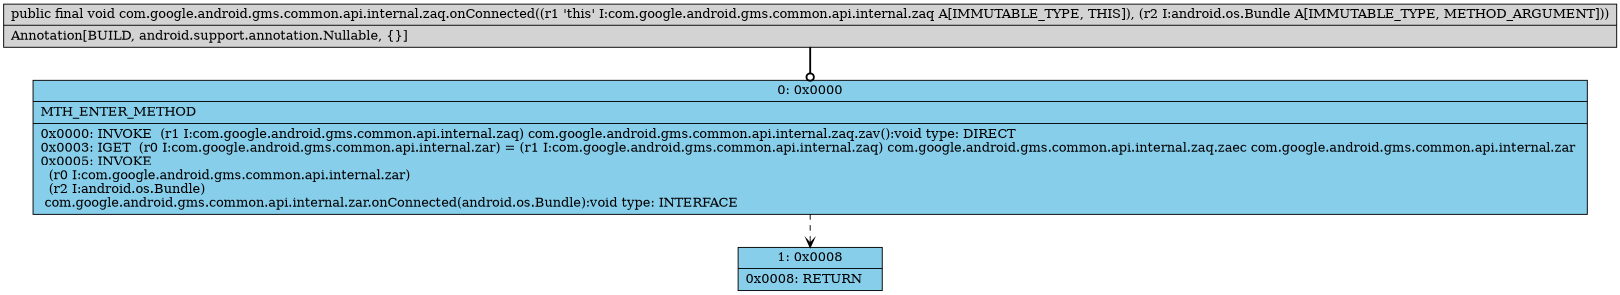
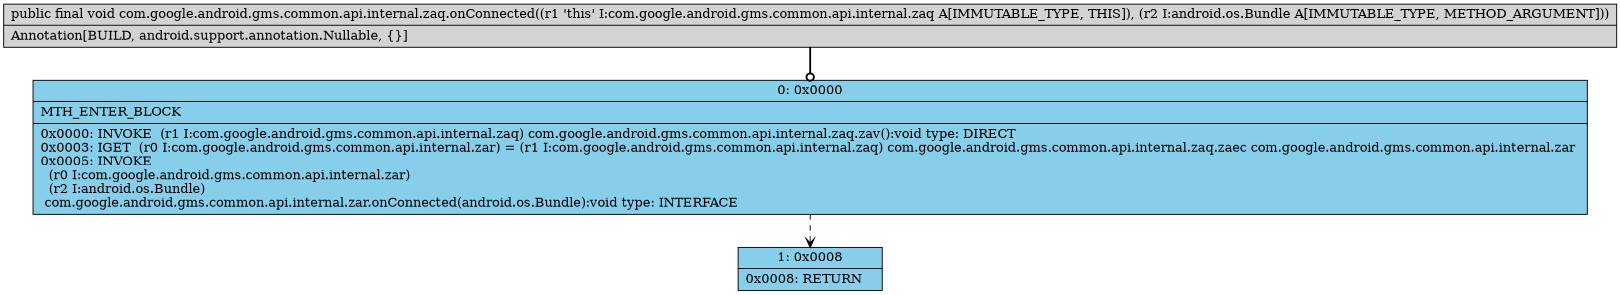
(118, 112) -> (111, 112)
